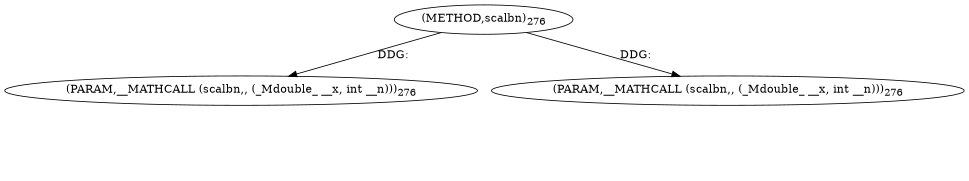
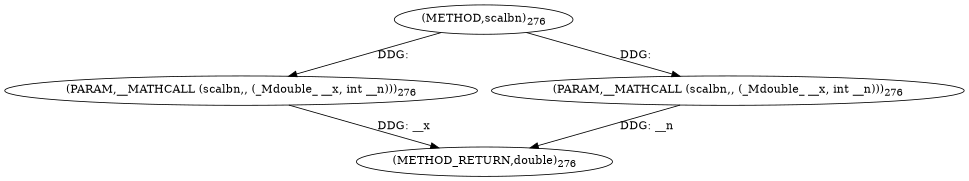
none -> (484, 162)
